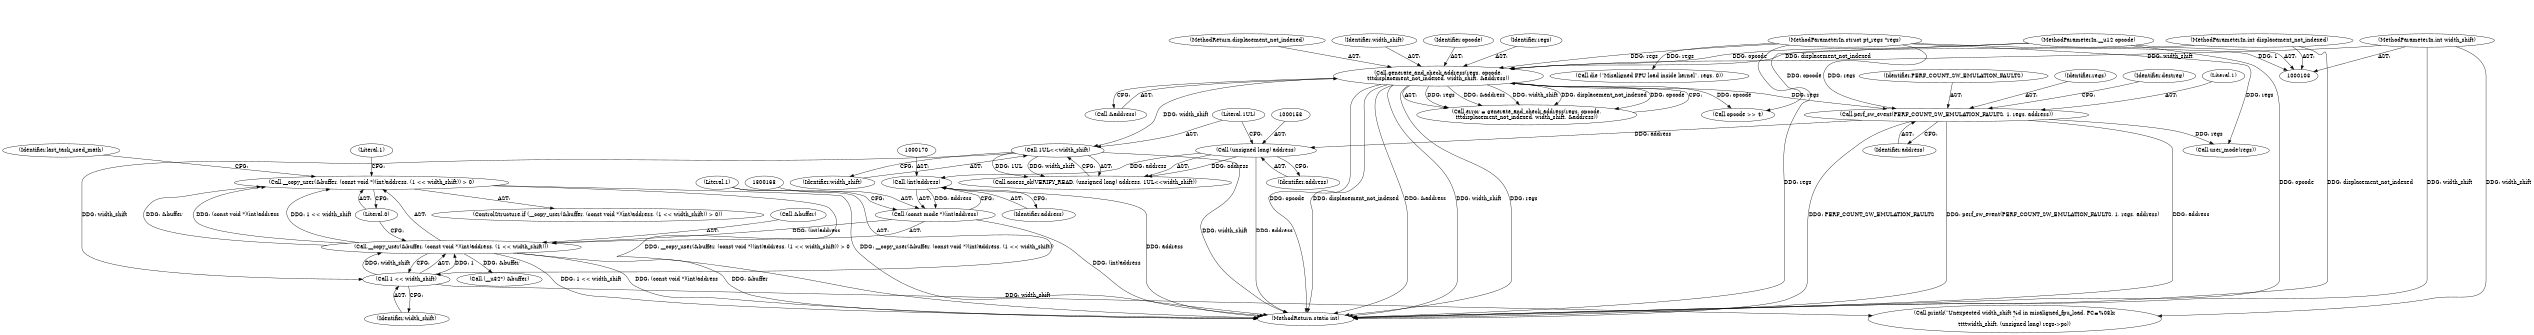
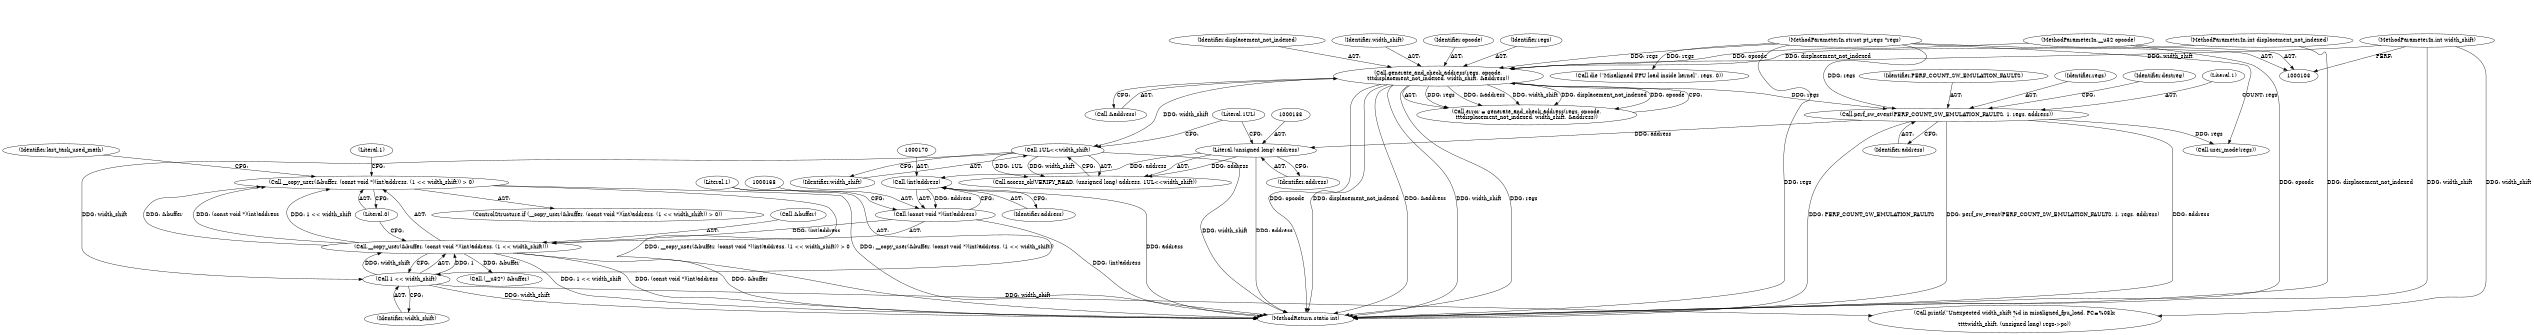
(1247, 41) -> (1247, 41)
(2089, 41) -> (2089, 41)
(2301, 54) -> none
(2268, 57) -> (2268, 57)
(2385, 57) -> (2385, 57)
(2260, 95) -> (2260, 95)
(1291, 115) -> (1291, 115)
(1738, 115) -> none
(1193, 134) -> (1193, 134)
(1256, 150) -> (1256, 150)
(764, 183) -> (764, 183)
(935, 215) -> (935, 215)
none -> (841, 313)
